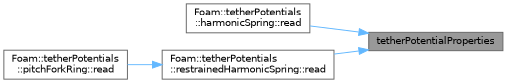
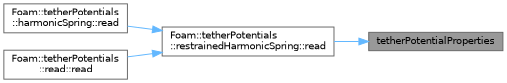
(334, 29) -> (140, 28)
(66, 65) -> (66, 65)
